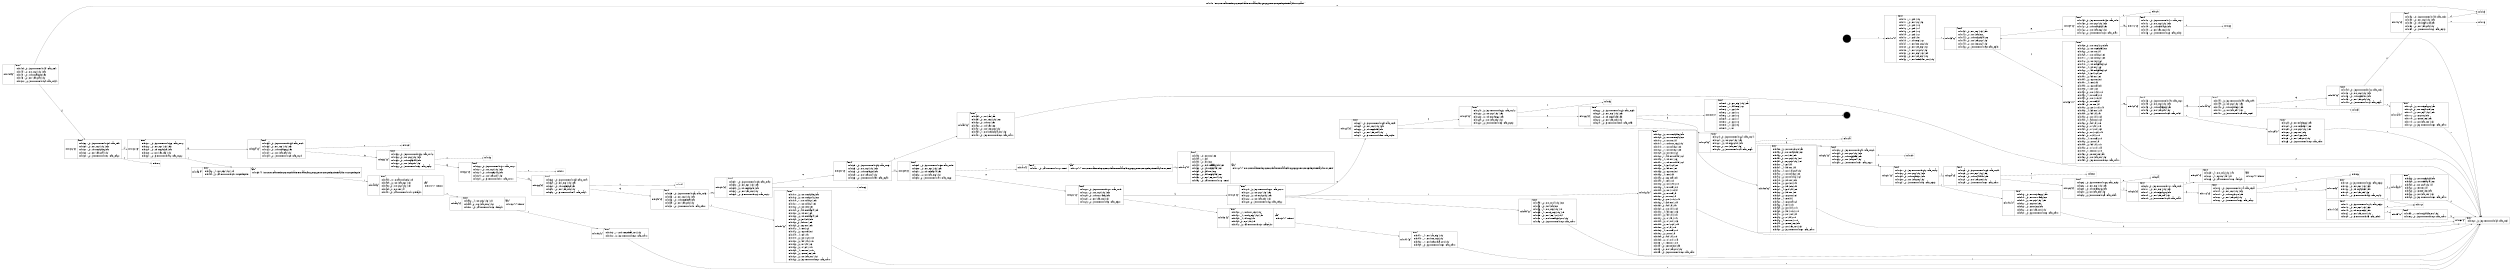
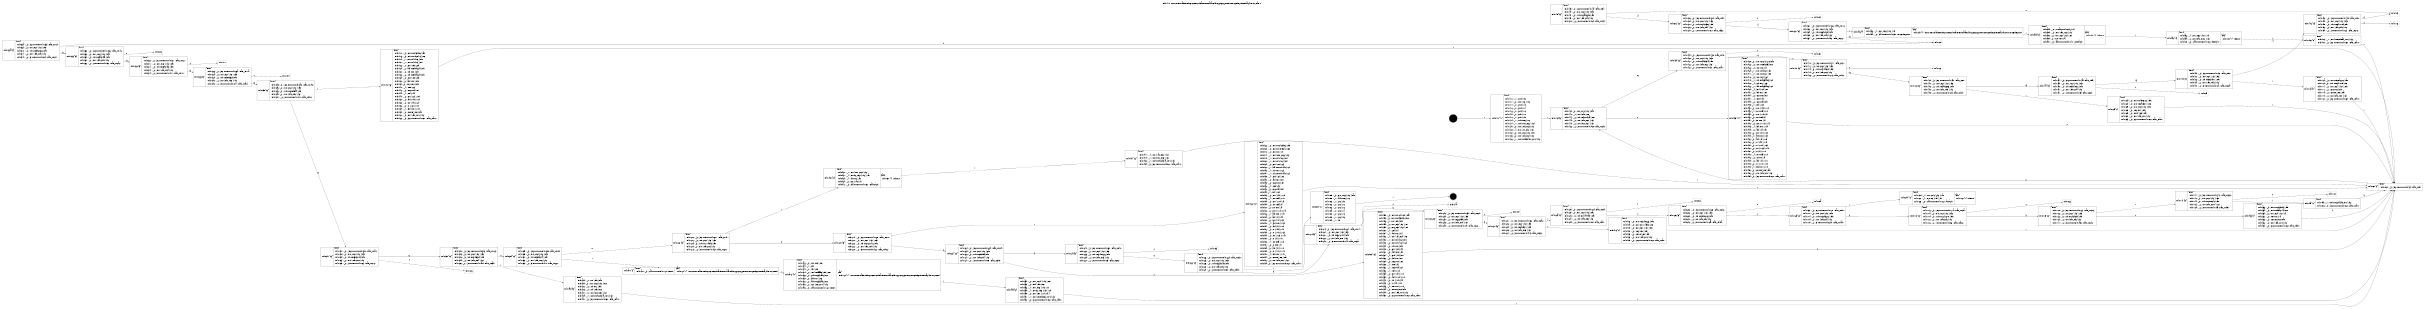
(2123, 104) -> (1877, 77)
(216, 149) -> (1889, 41)
(1401, 203) -> (973, 285)
(2397, 203) -> (2135, 209)
